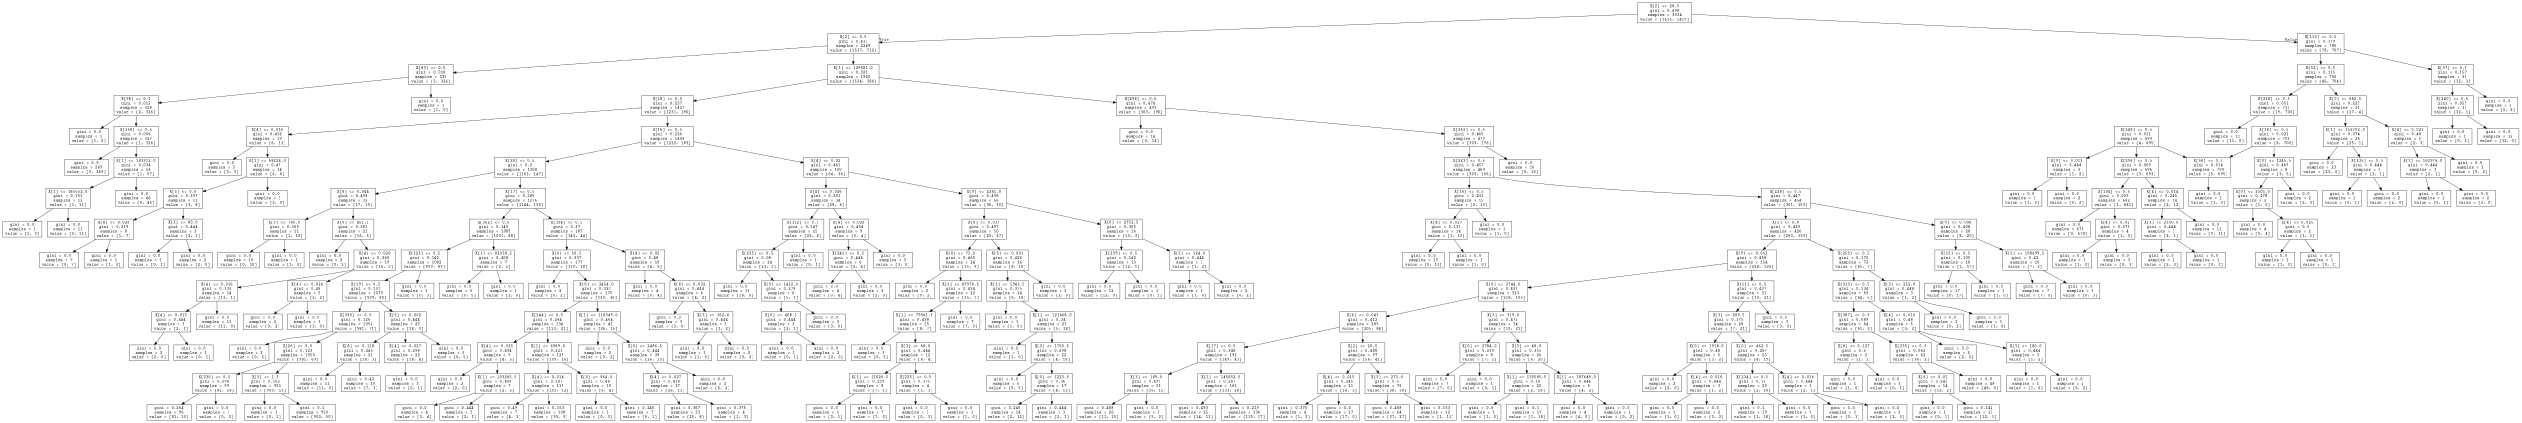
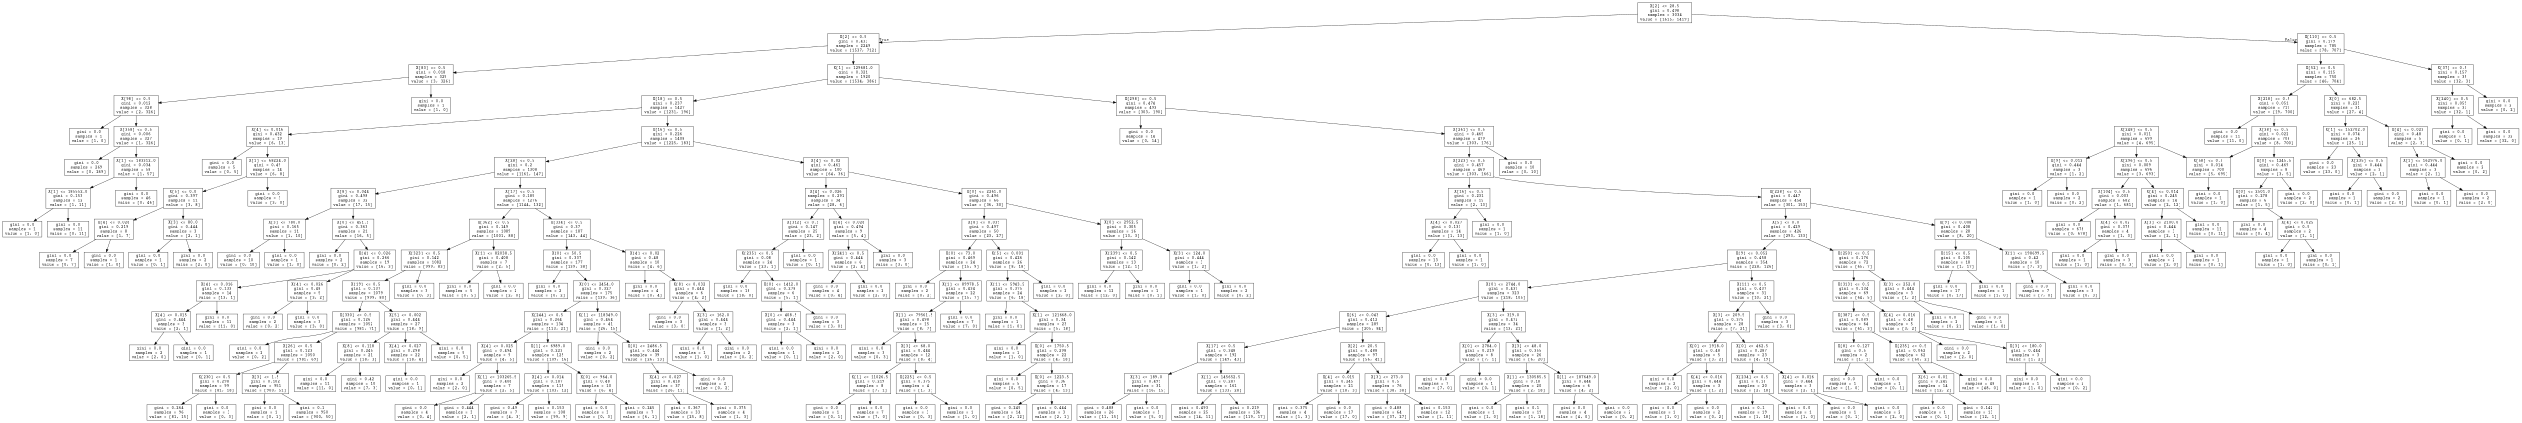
(826, 198) -> (826, 198)
(2253, 198) -> (2253, 198)
